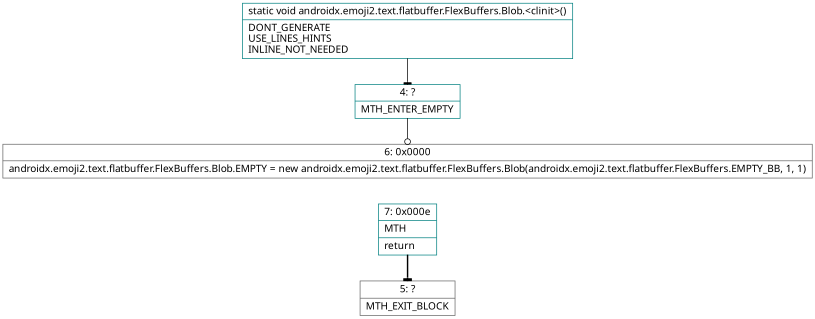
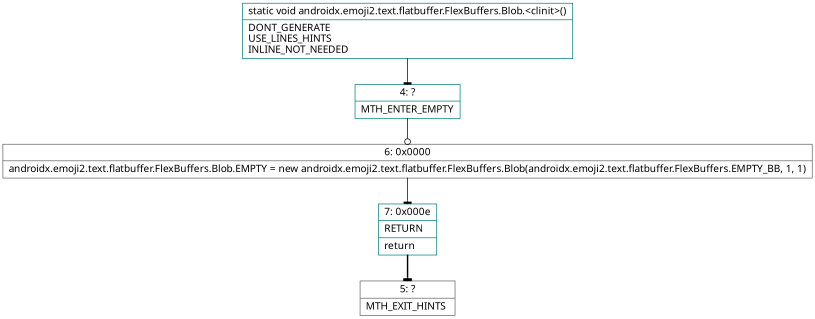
none -> (408, 189)
(395, 229) -> (404, 229)
(408, 306) -> (406, 306)
